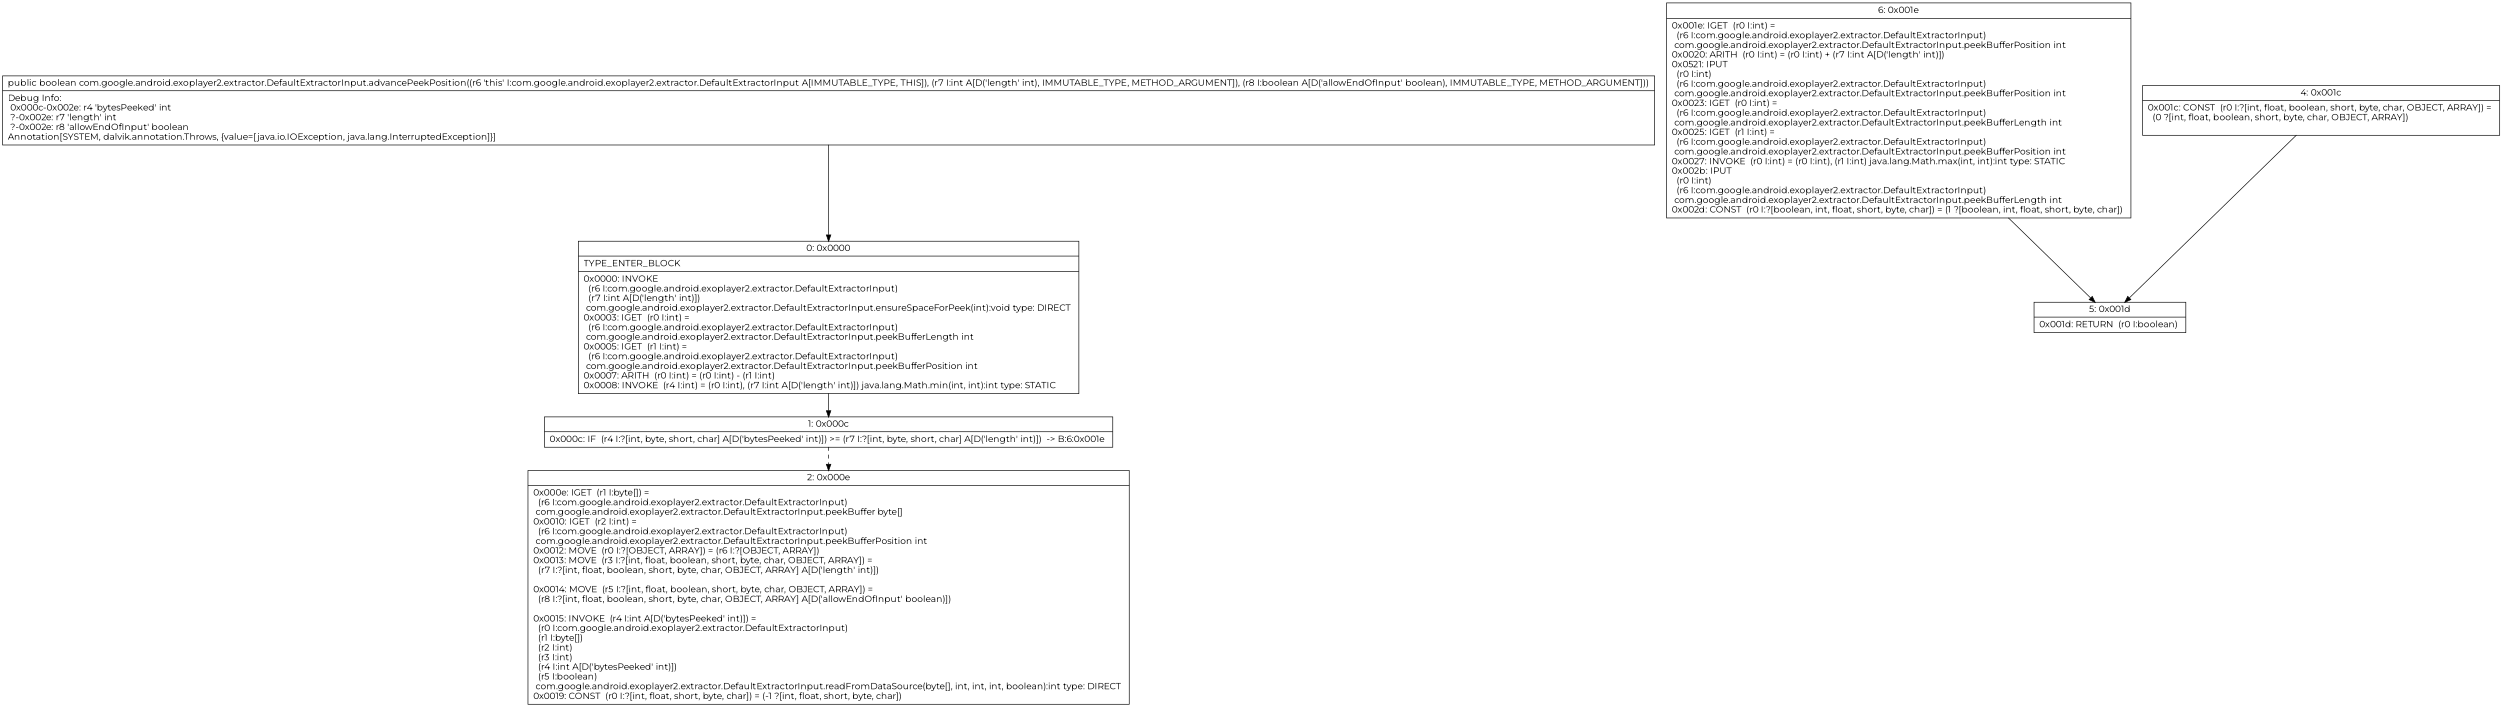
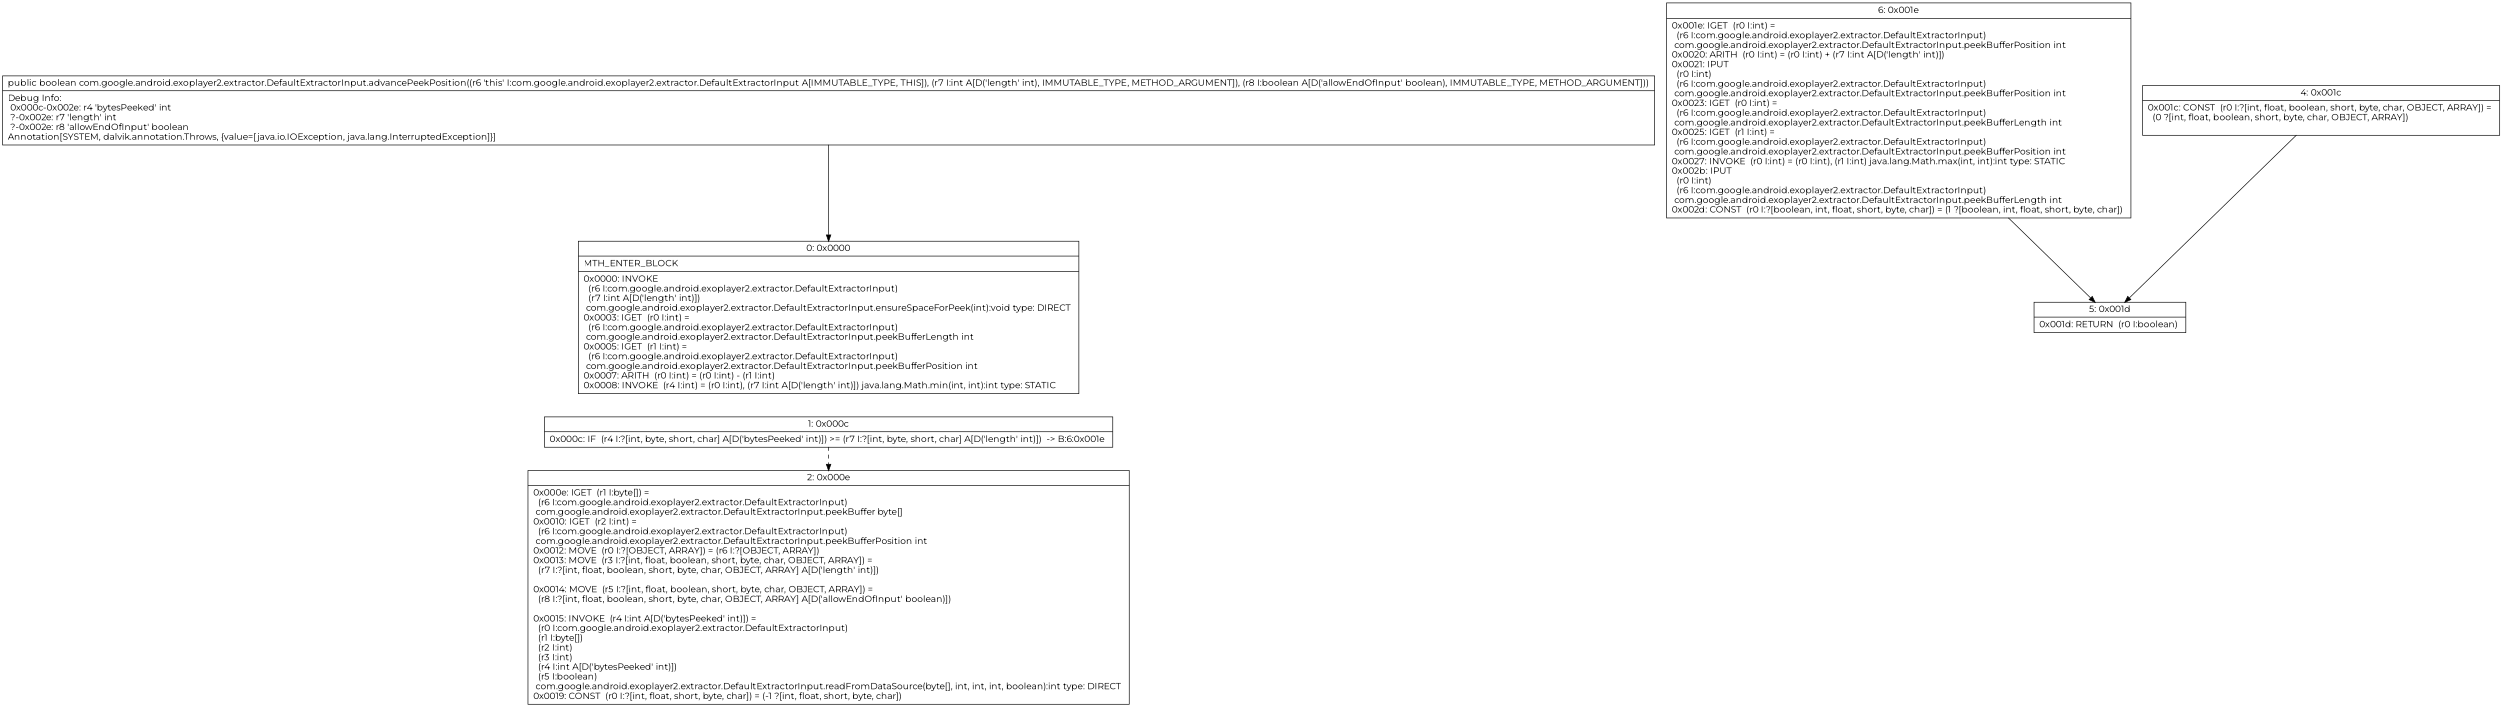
(1702, 65) -> (1703, 65)
(632, 264) -> (631, 264)
(829, 402) -> none
